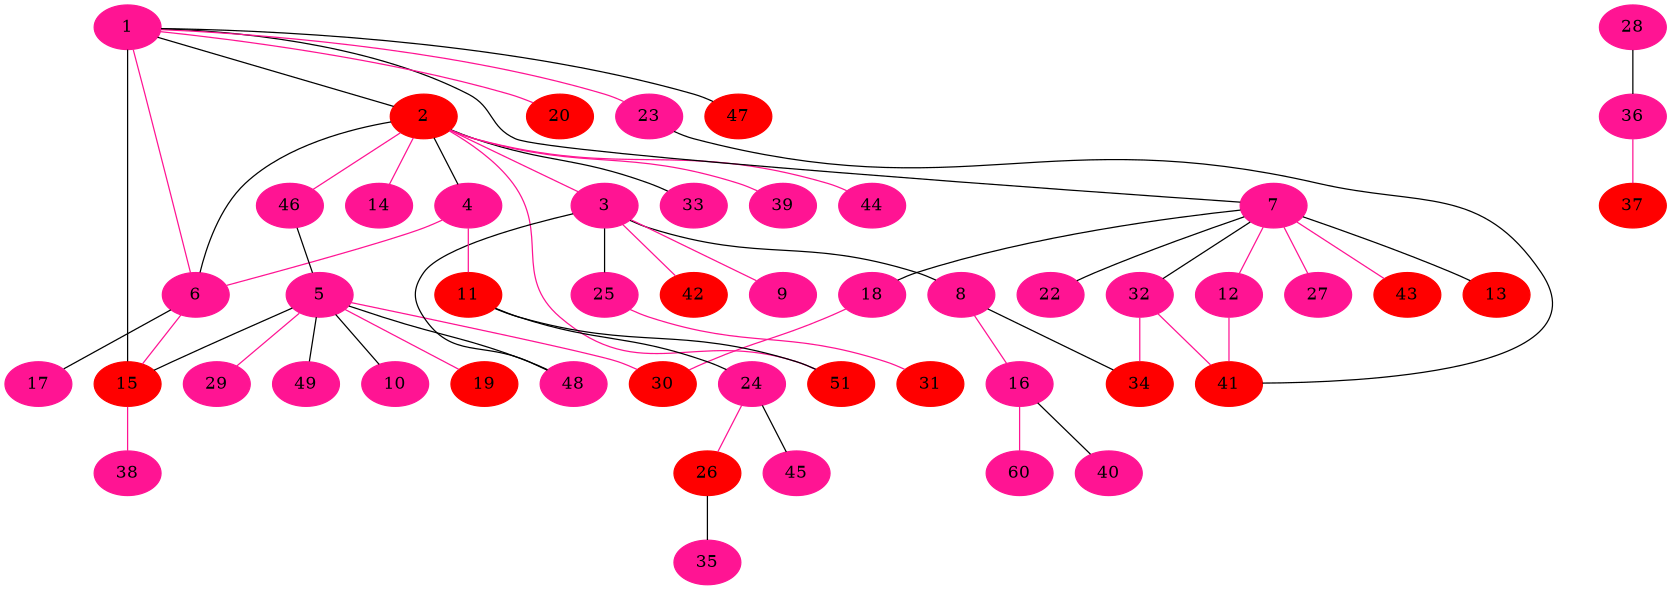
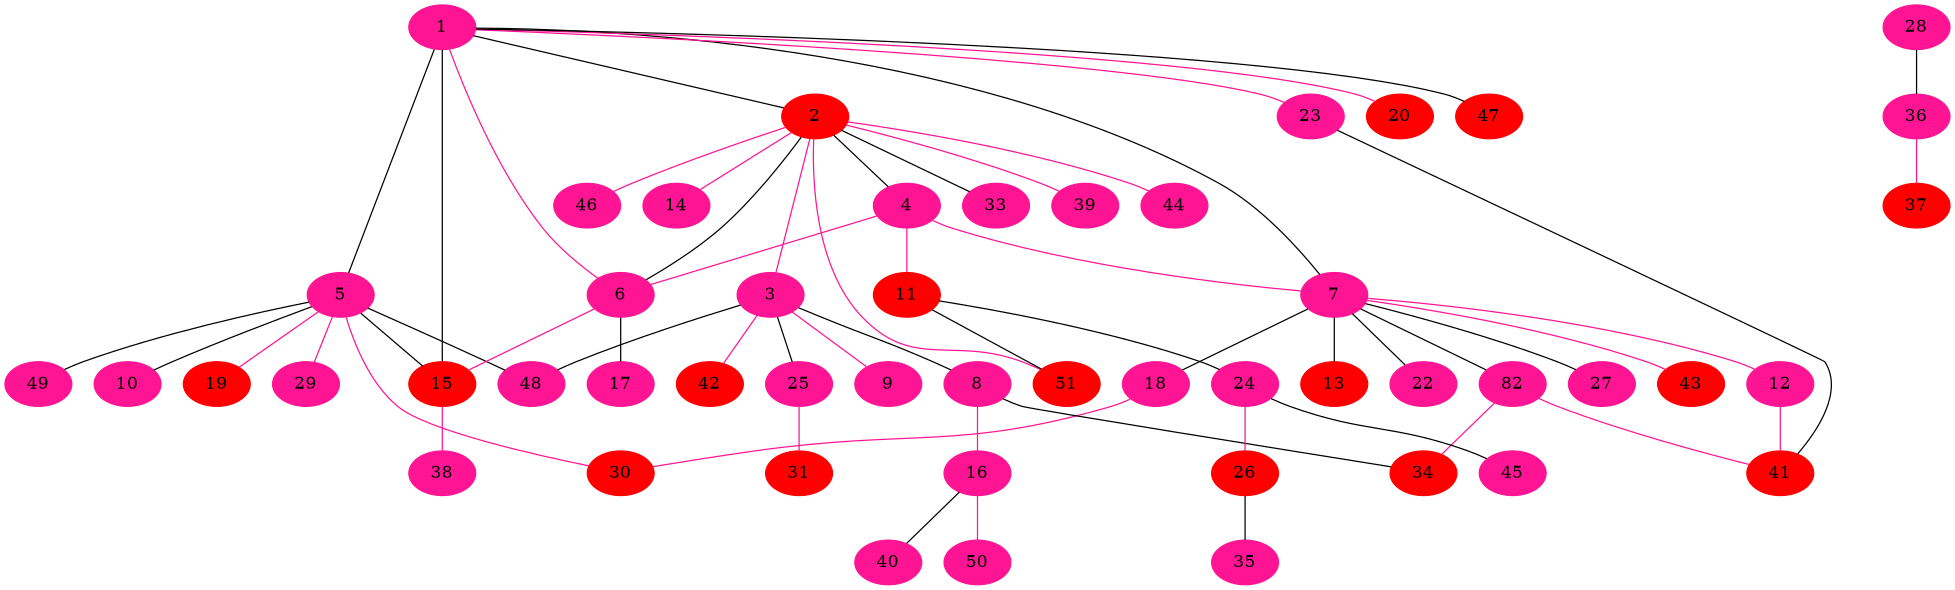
(305, 250) -> (391, 161)
(1296, 250) -> (1472, 333)
none -> (1115, 266)
(1140, 295) -> (1513, 384)
(1020, 473) -> (977, 562)
